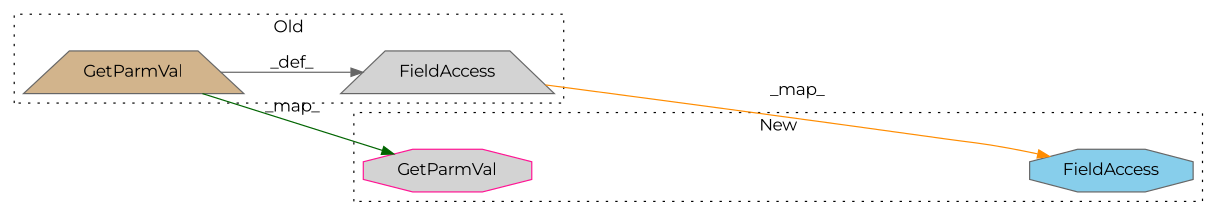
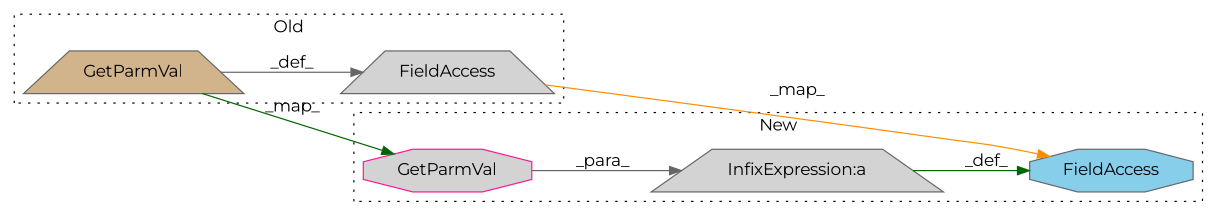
none -> (797, 171)
